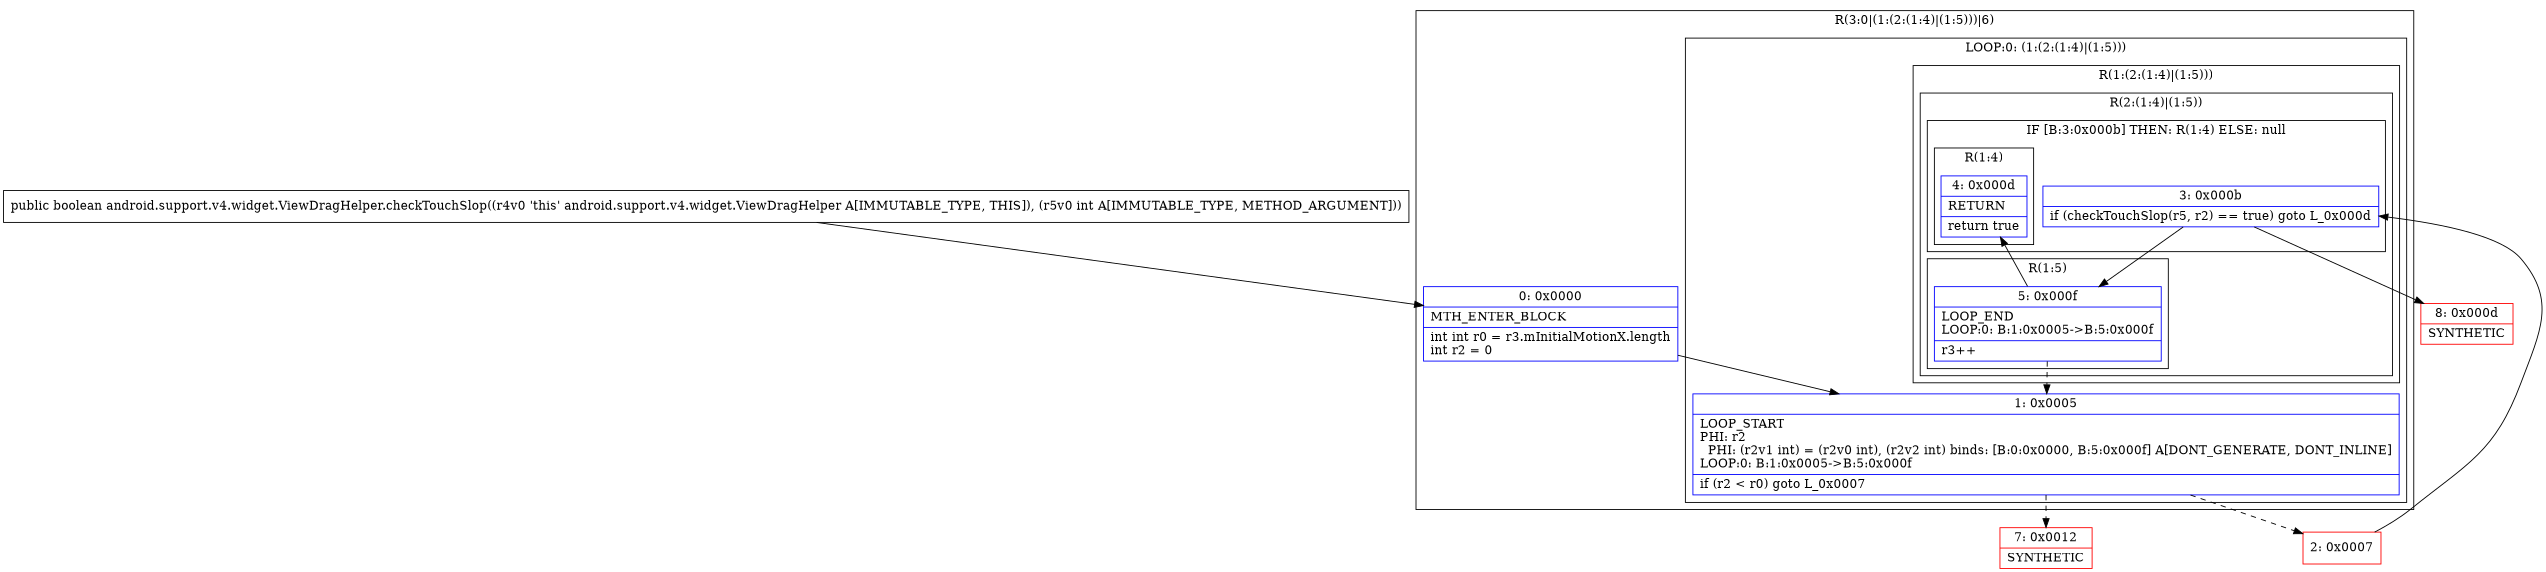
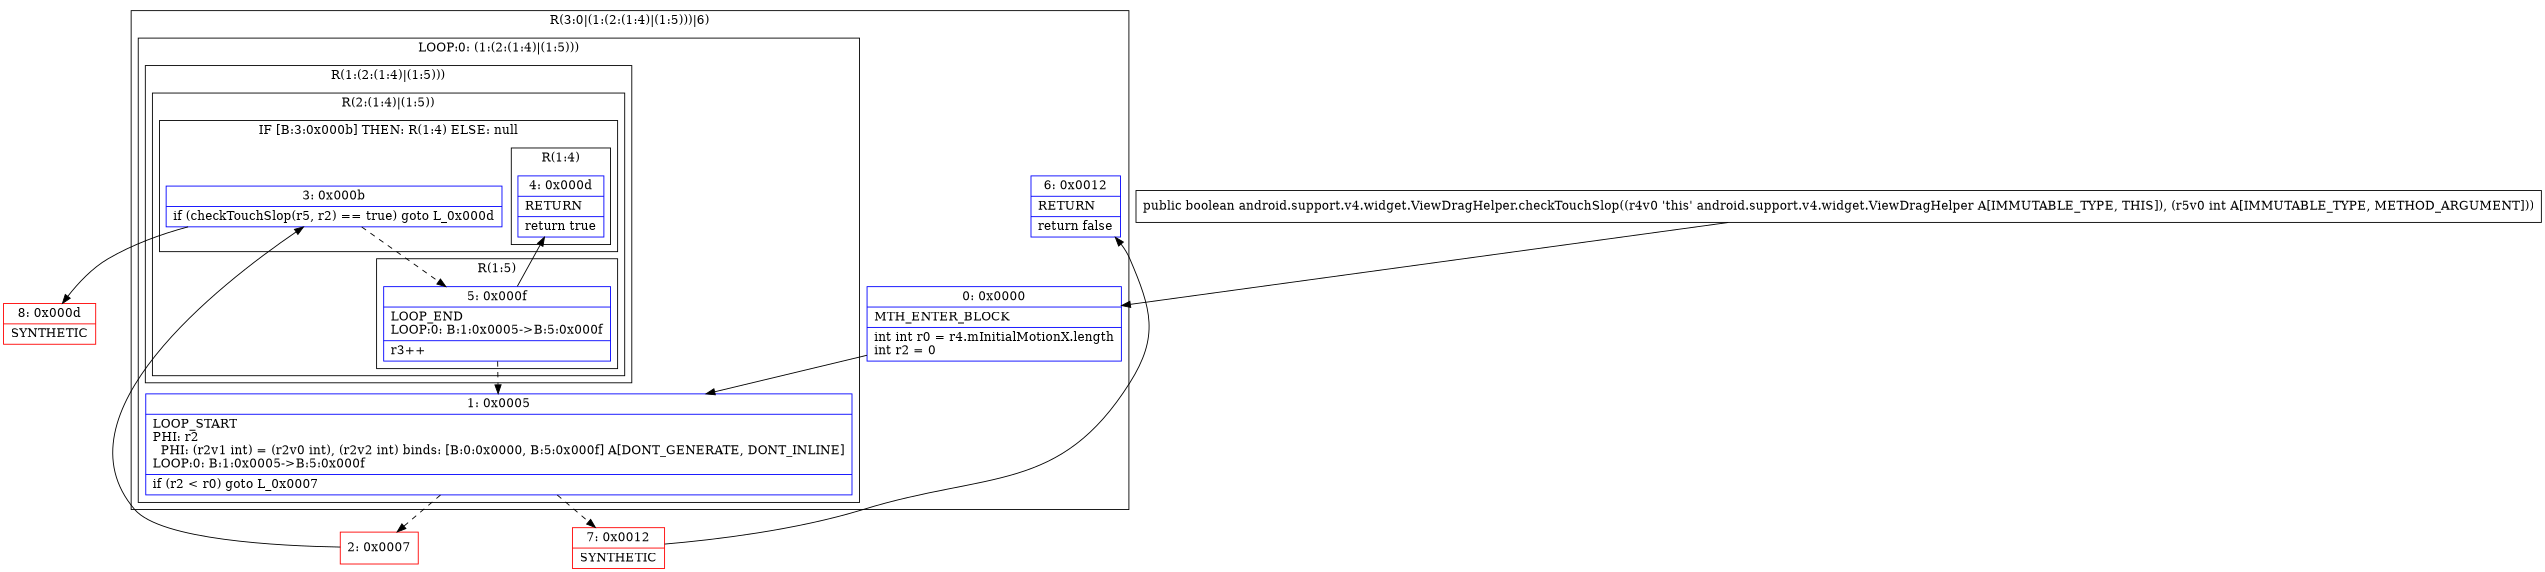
none -> (1076, 206)
(2156, 246) -> (389, 246)
(1551, 337) -> (994, 337)
